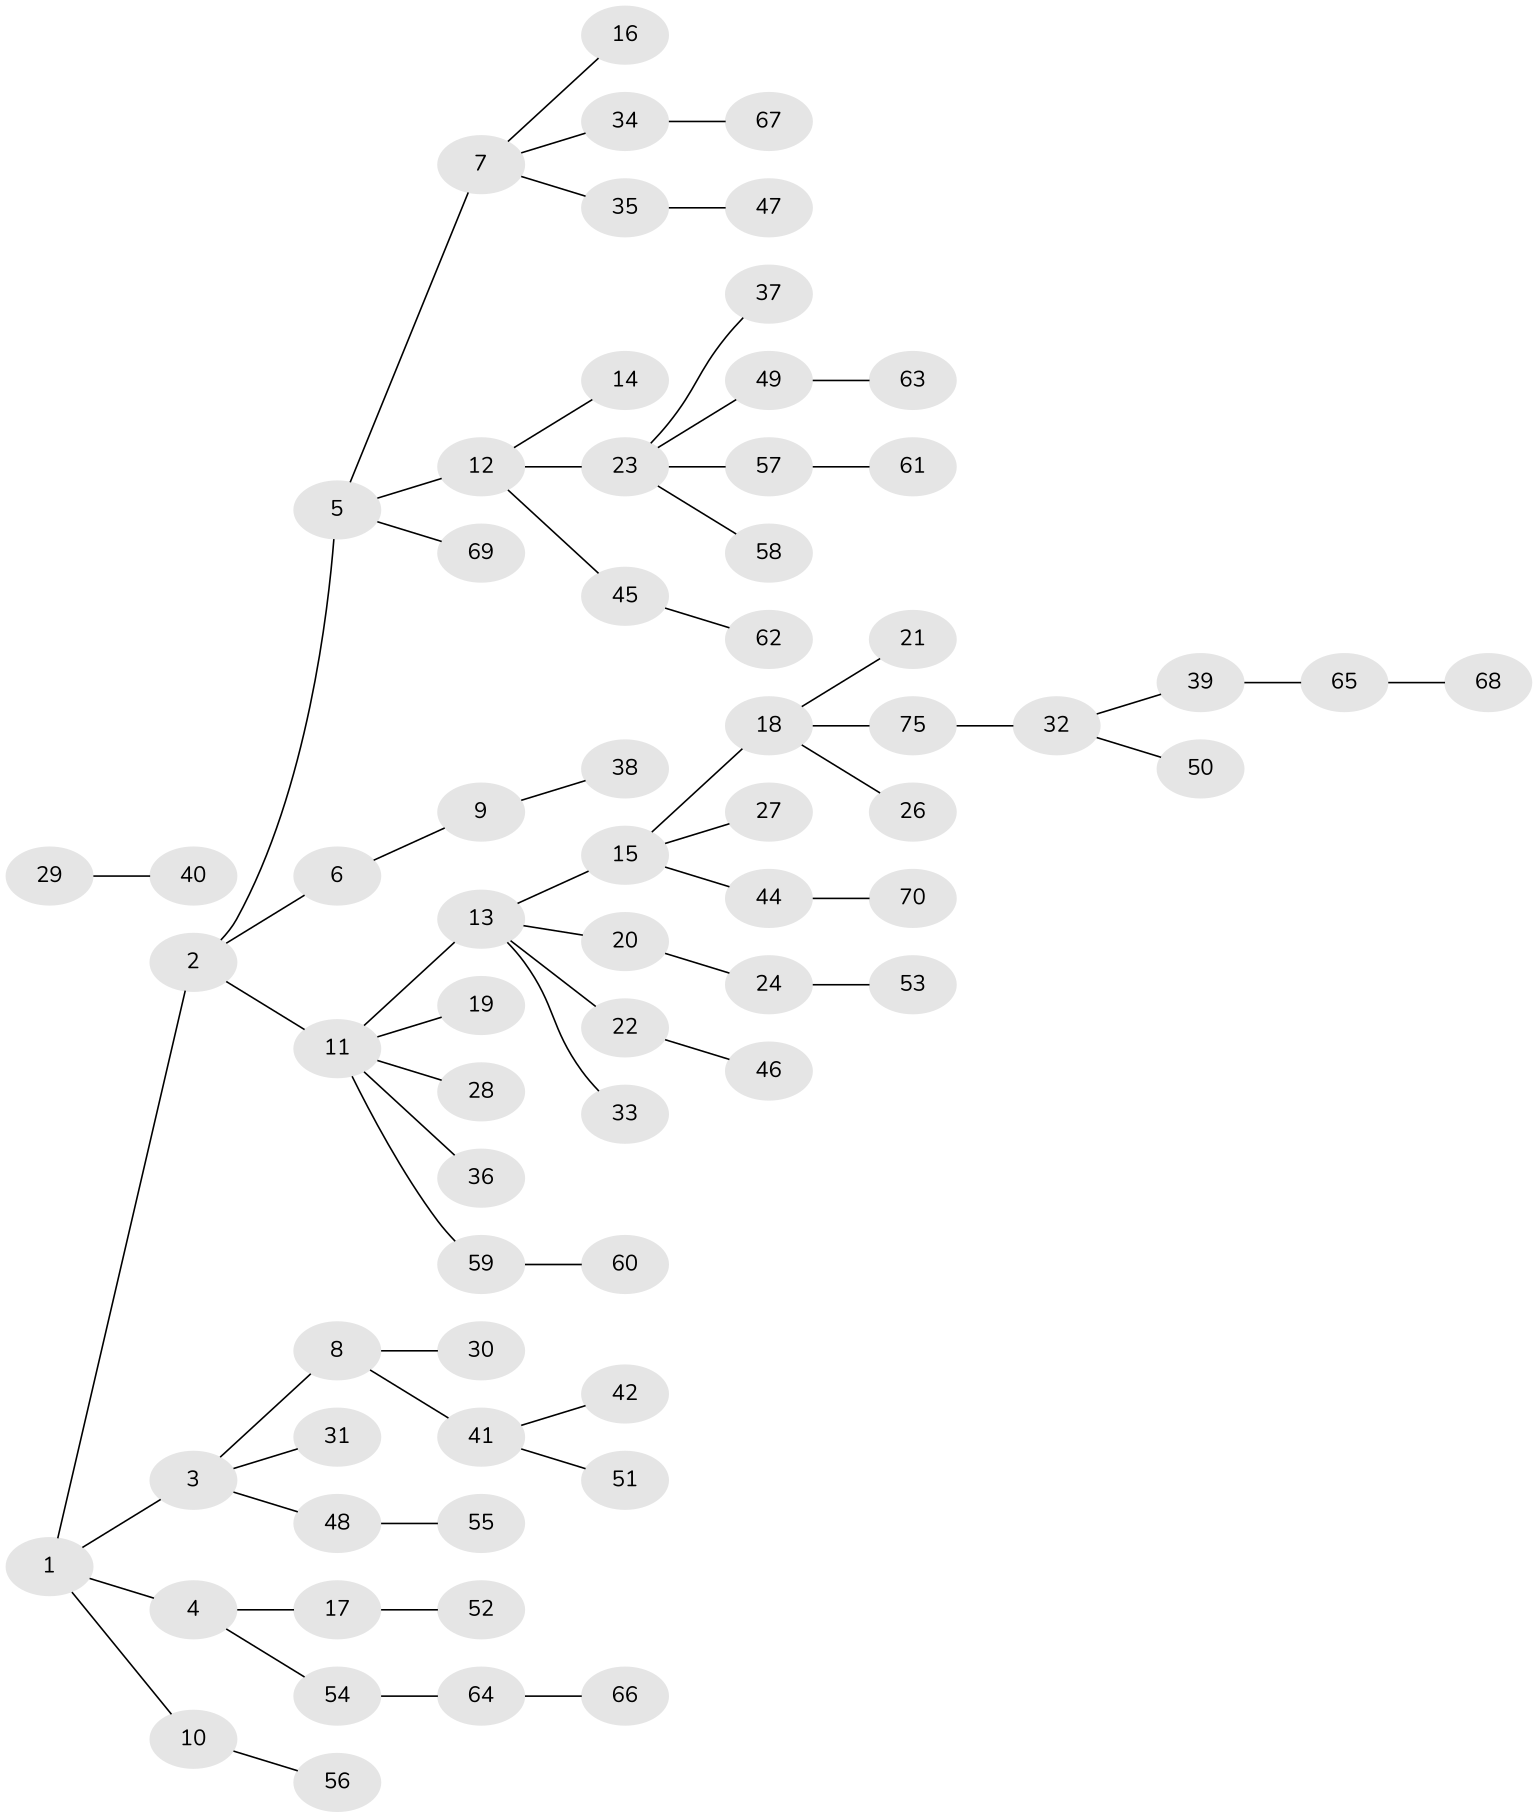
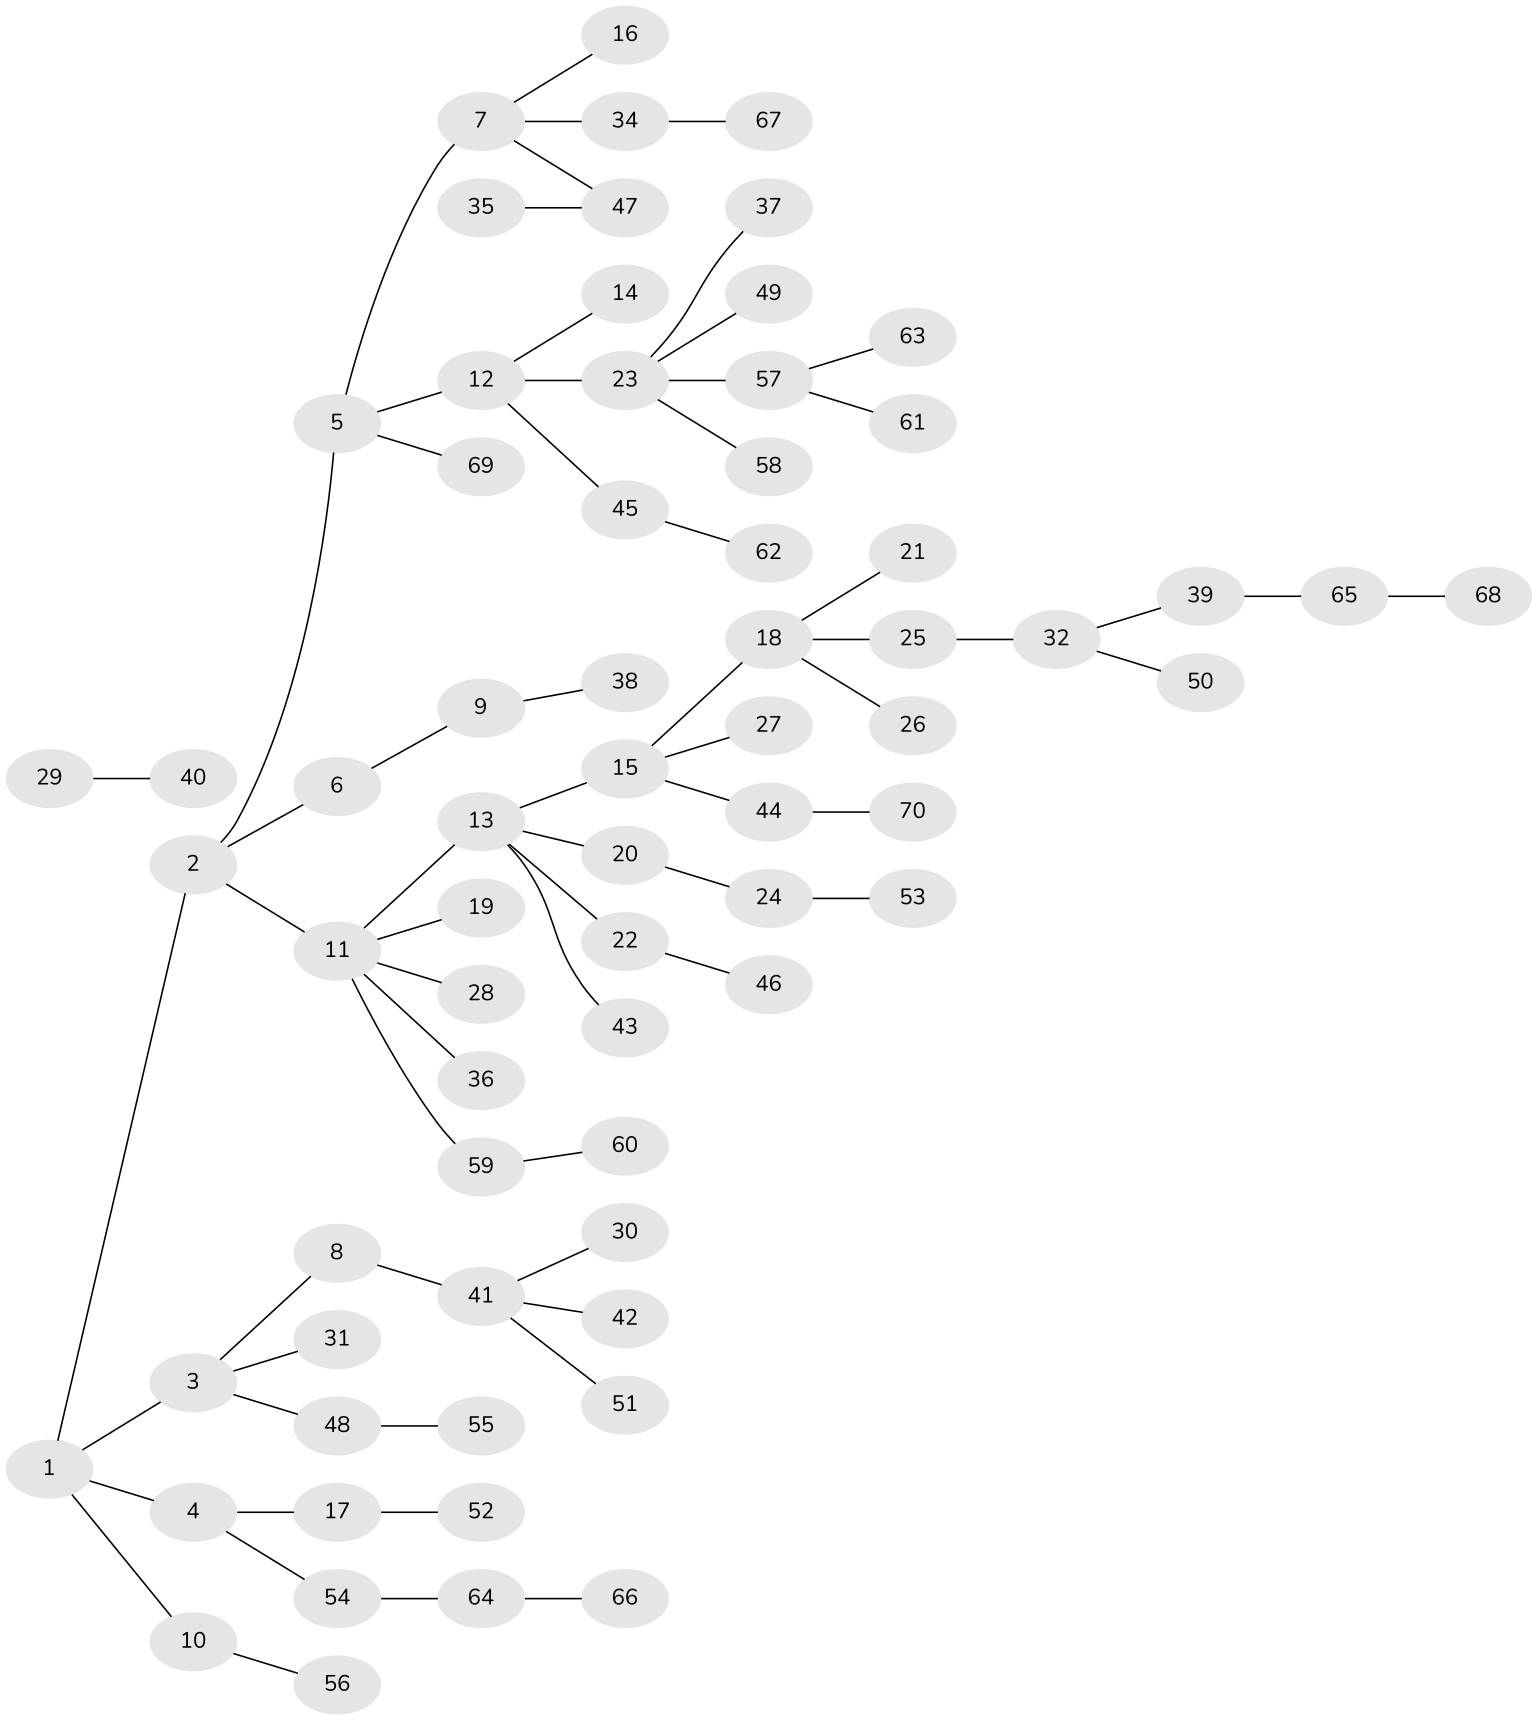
(553, 186) -> (553, 165)
(841, 380) -> (841, 359)
(913, 726) -> (913, 639)
(625, 1114) -> (625, 1028)
(410, 1351) -> (553, 1265)
